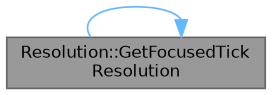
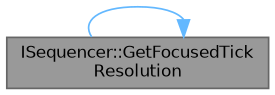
(136, 63) -> (138, 63)
